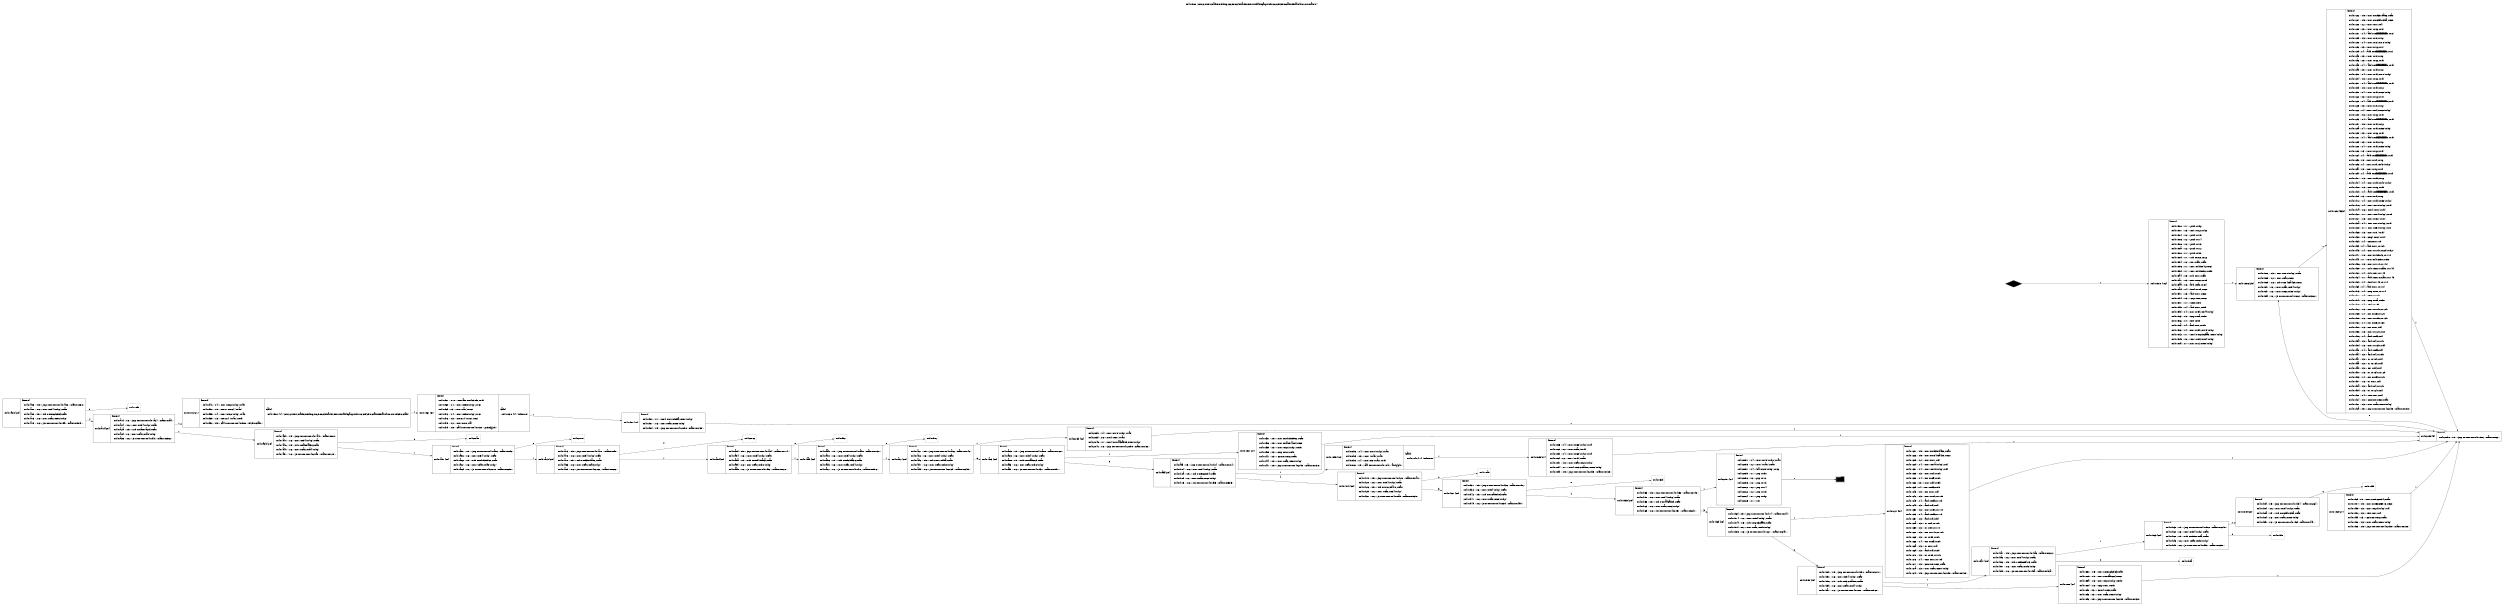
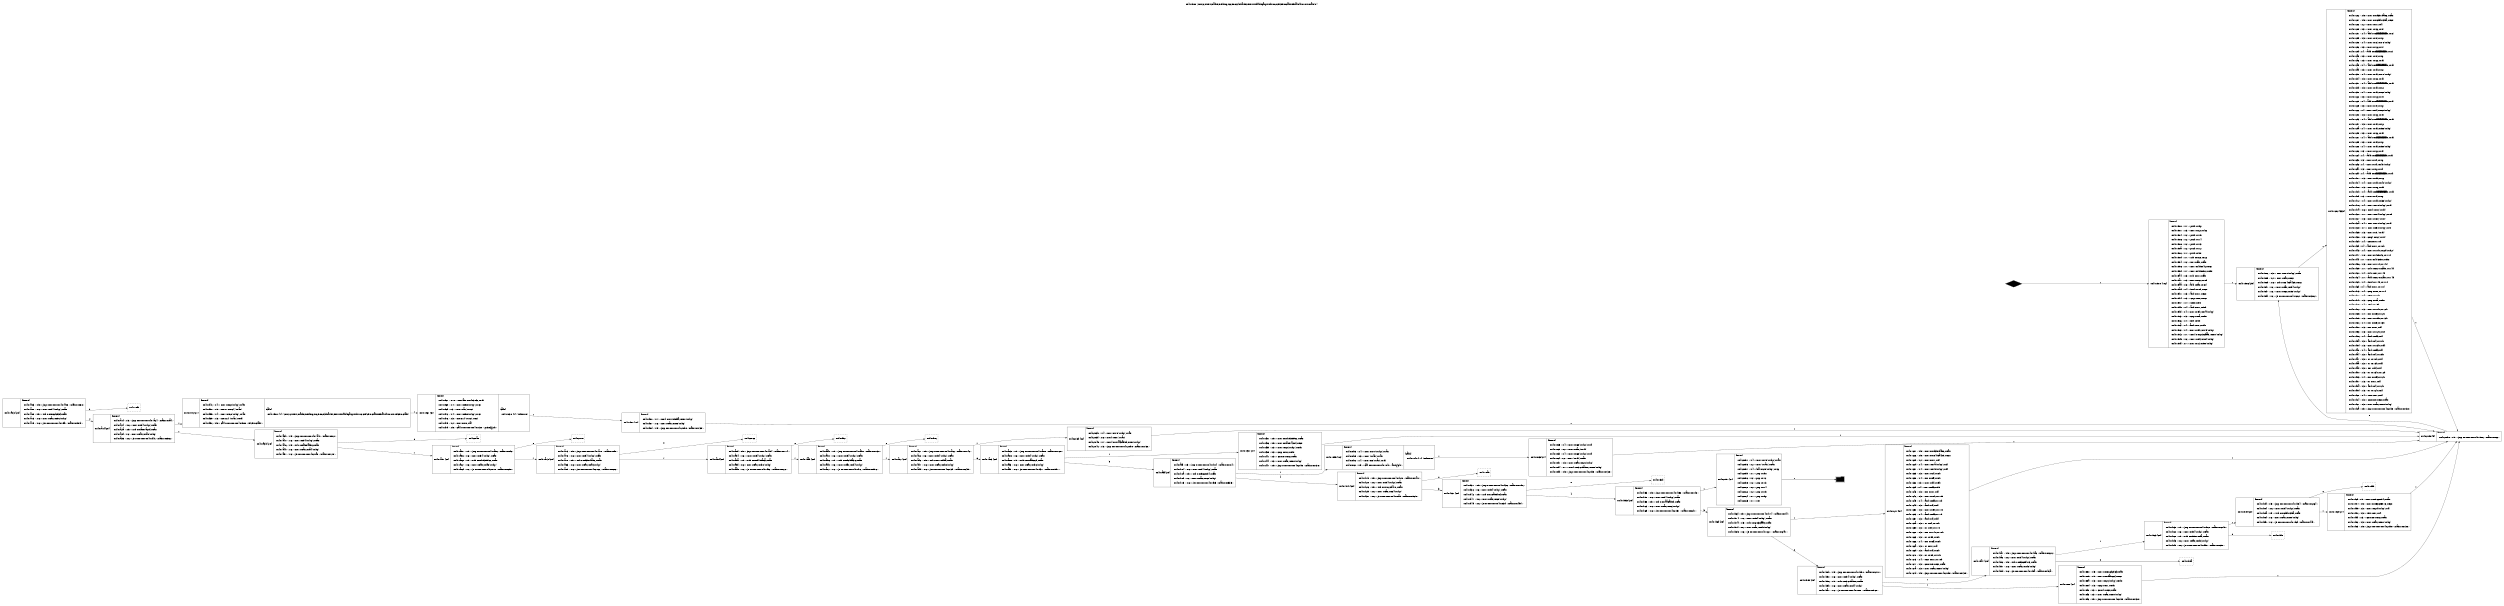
none -> (2323, 512)
